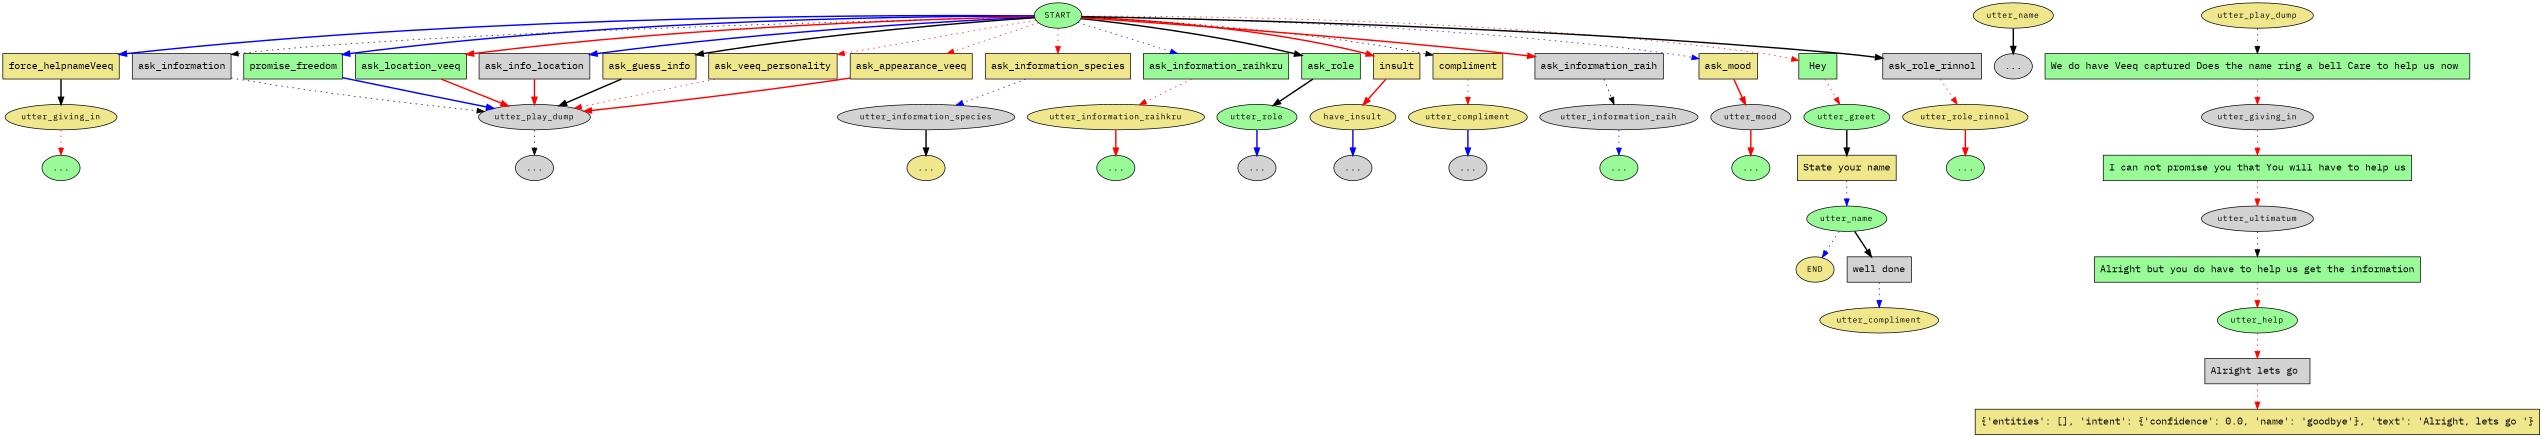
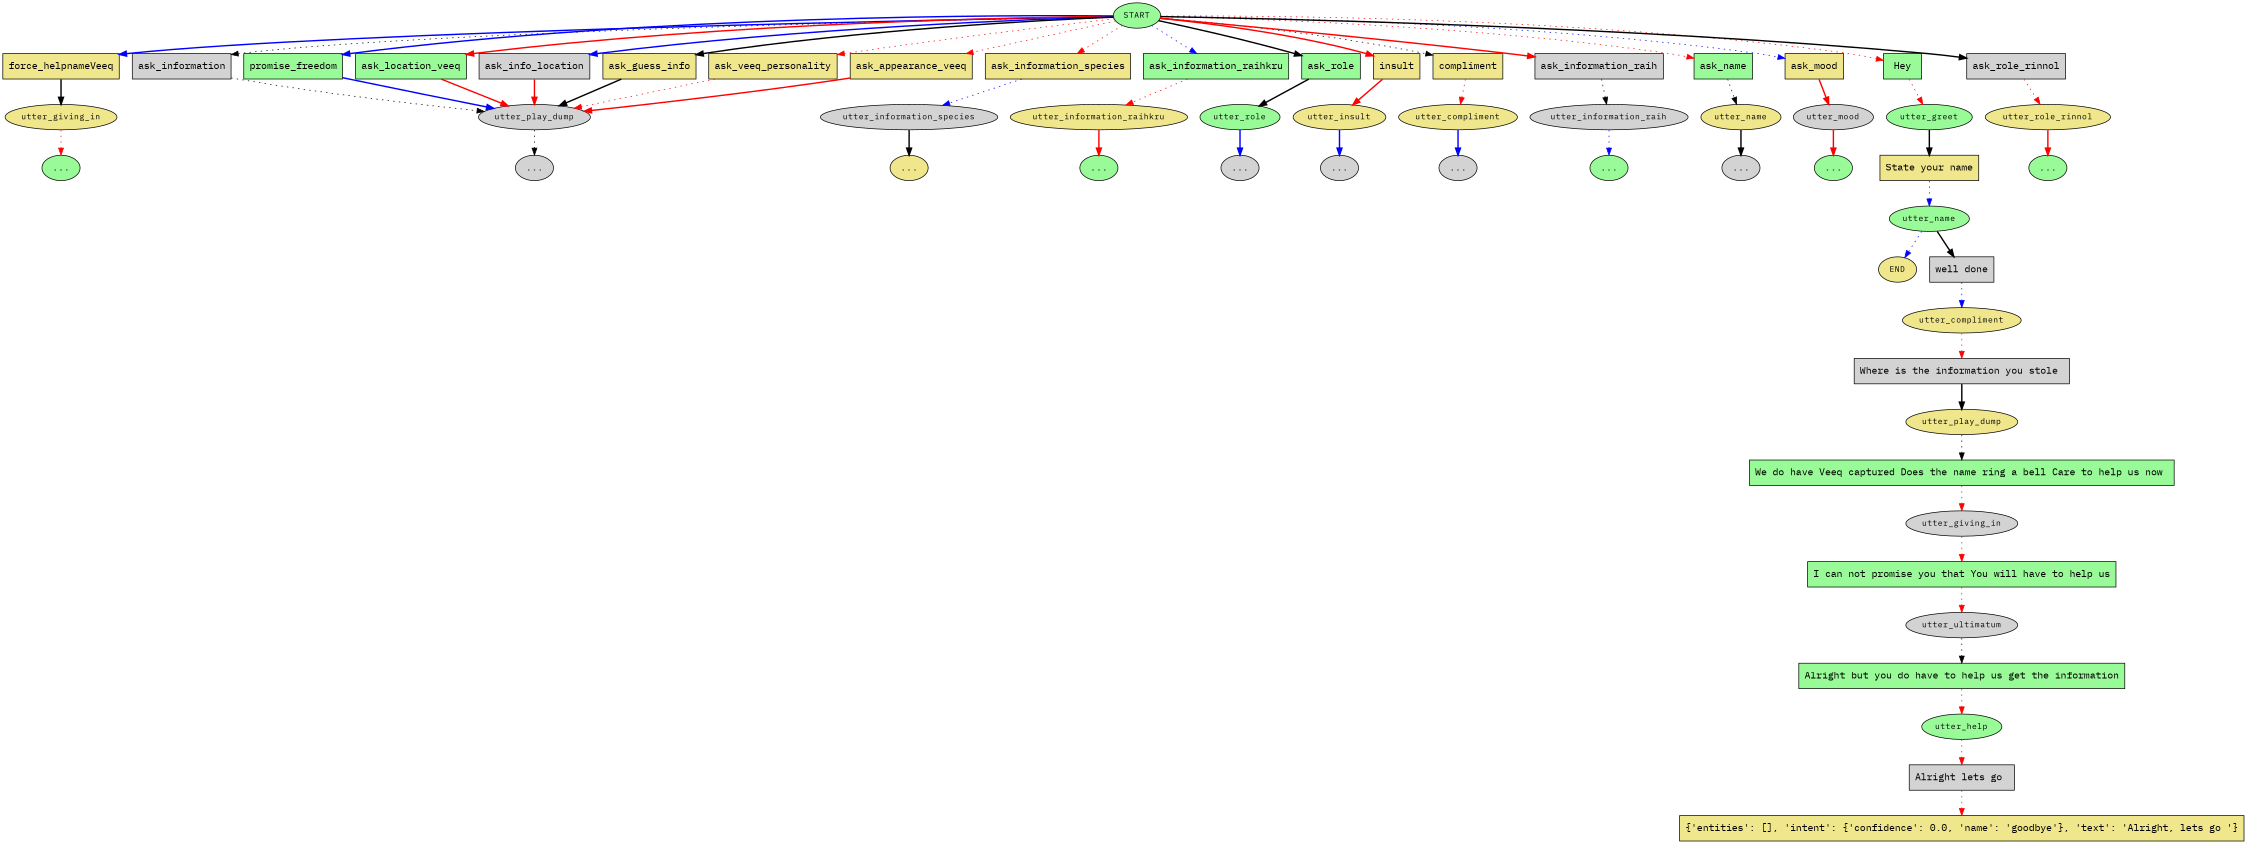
none -> (1723, 66)
(1353, 117) -> (1339, 117)
none -> (1962, 371)
